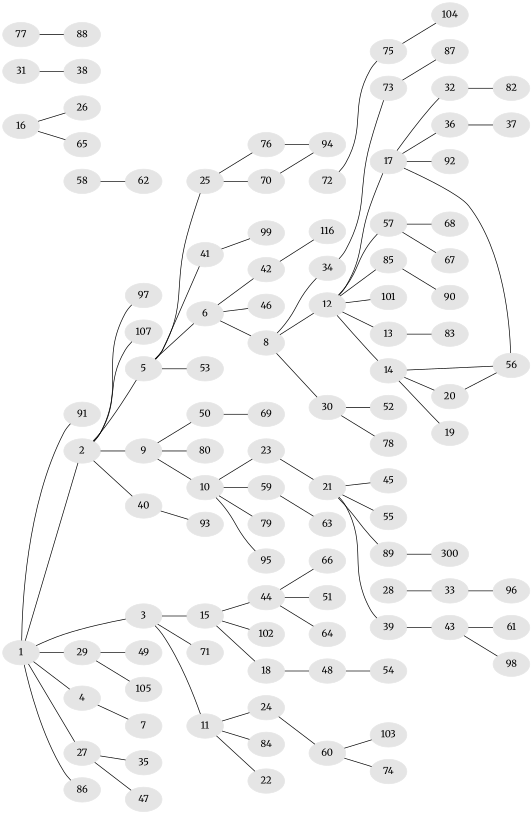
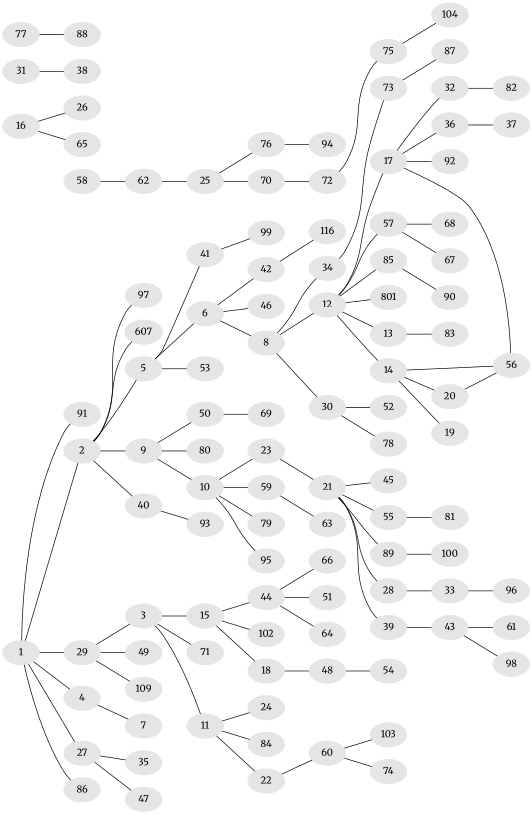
(297, 163) -> (297, 181)
(180, 278) -> (174, 181)
(388, 297) -> (388, 297)
(144, 332) -> (144, 332)
none -> (450, 518)
(450, 554) -> (450, 554)
none -> (363, 557)
(80, 629) -> (113, 634)
(144, 689) -> (144, 689)
(297, 730) -> (297, 767)
